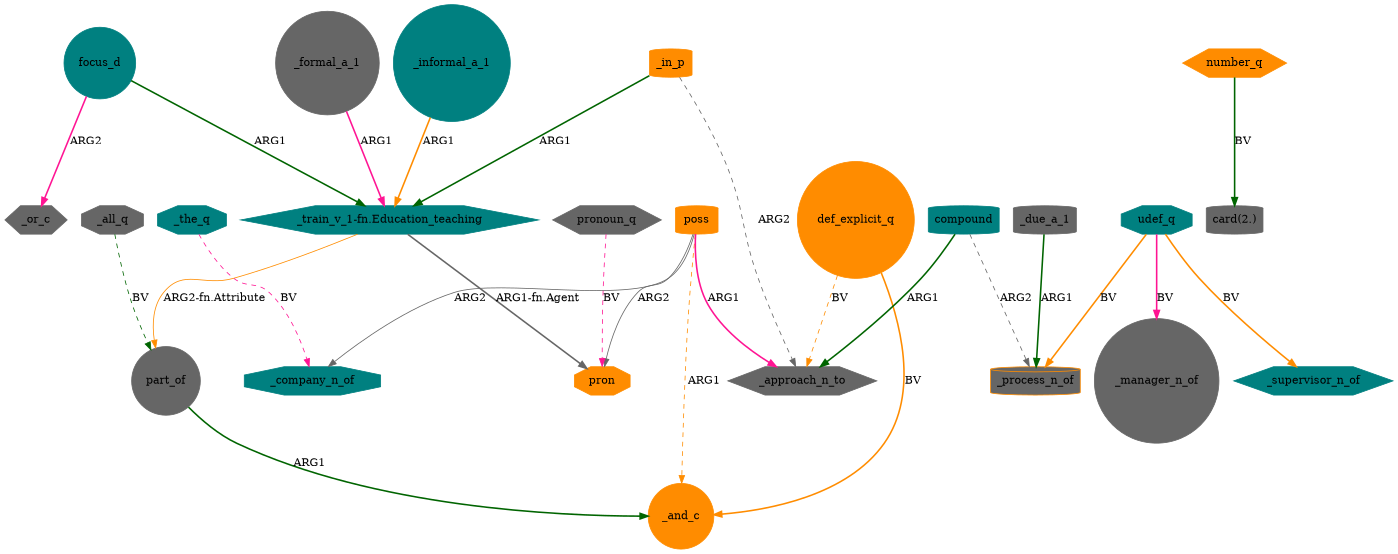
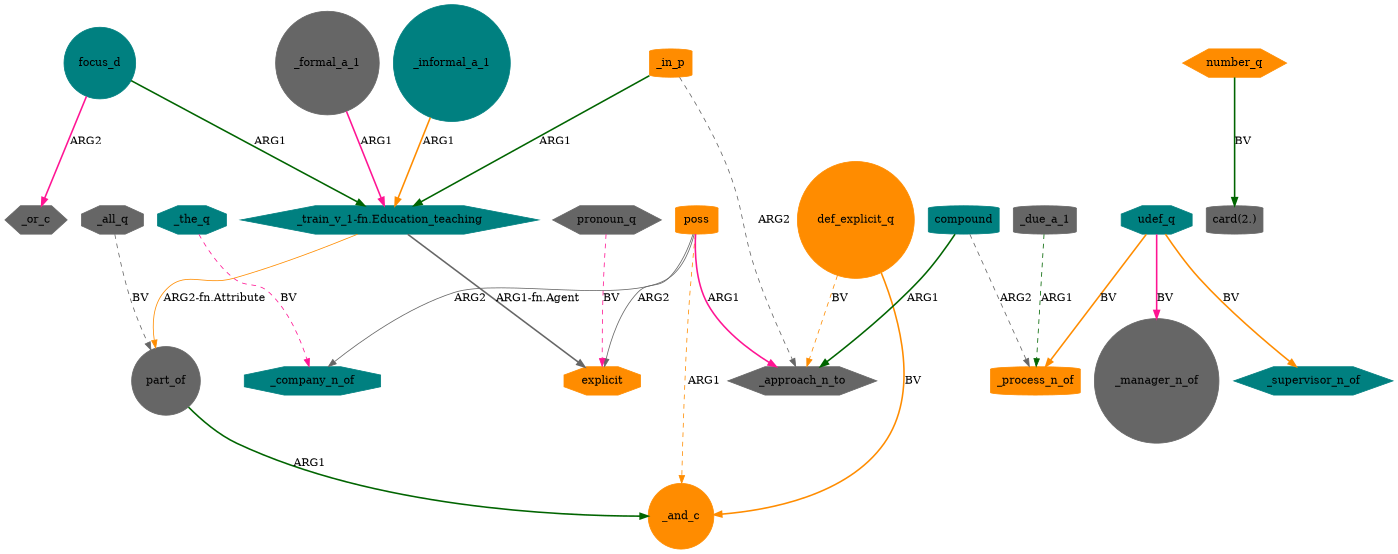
(128, 290) -> (128, 290)
(1040, 296) -> (1040, 296)
(602, 381) -> (602, 381)
(1035, 381) -> (1035, 381)
